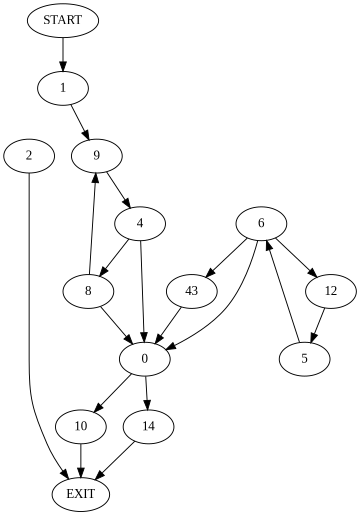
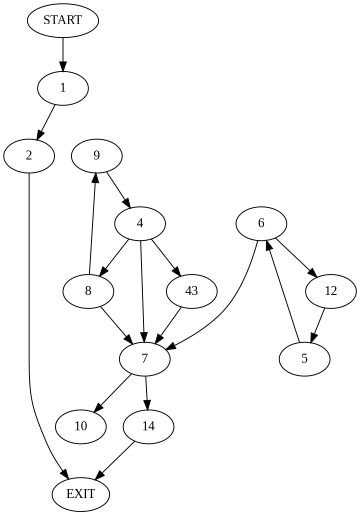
(78, 118) -> (48, 118)
(230, 254) -> (163, 254)
(145, 359) -> (145, 359)
(81, 456) -> none
